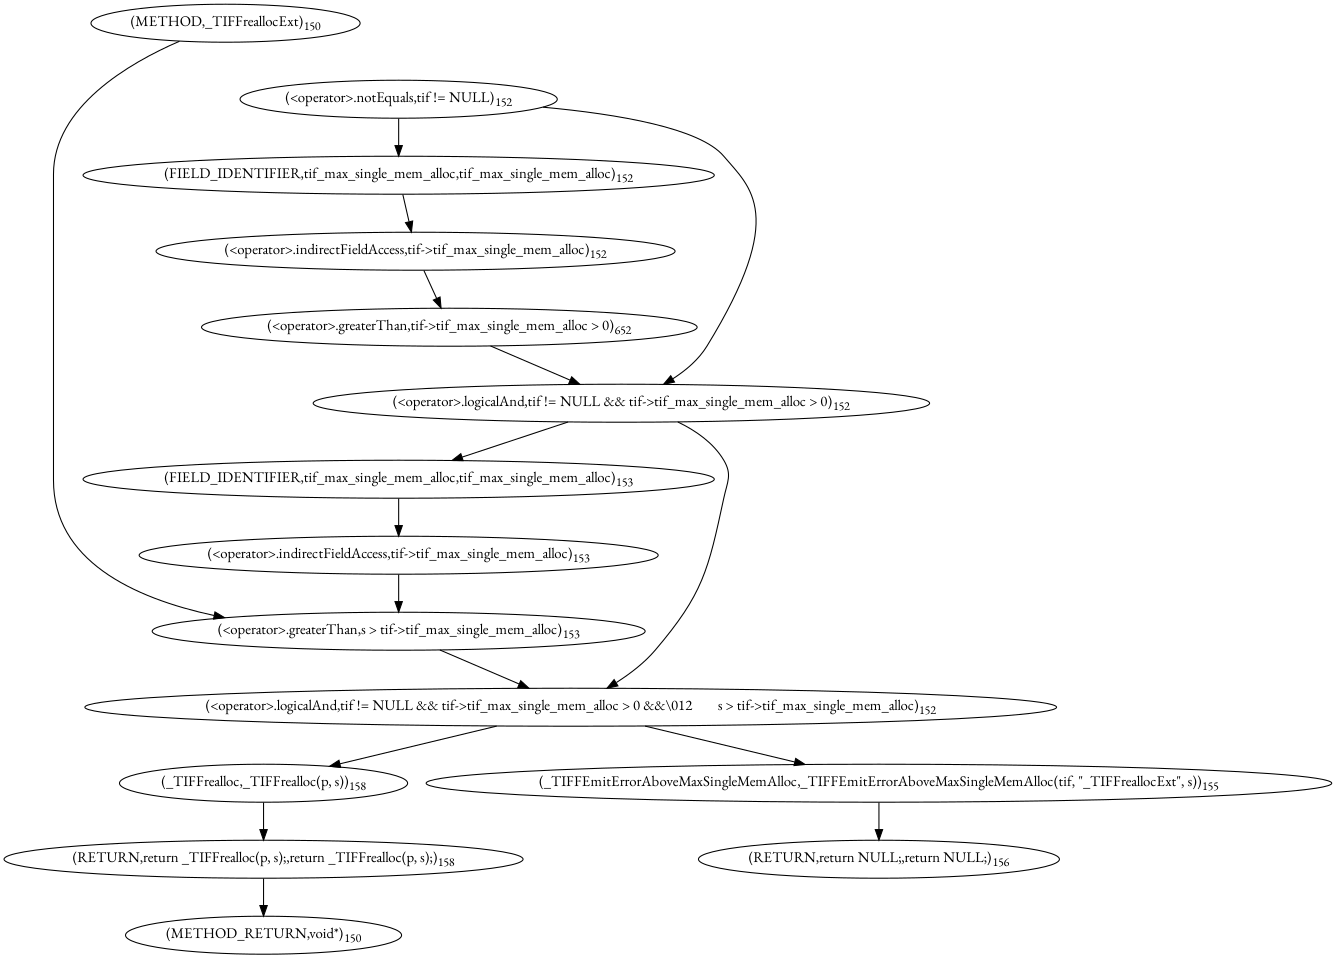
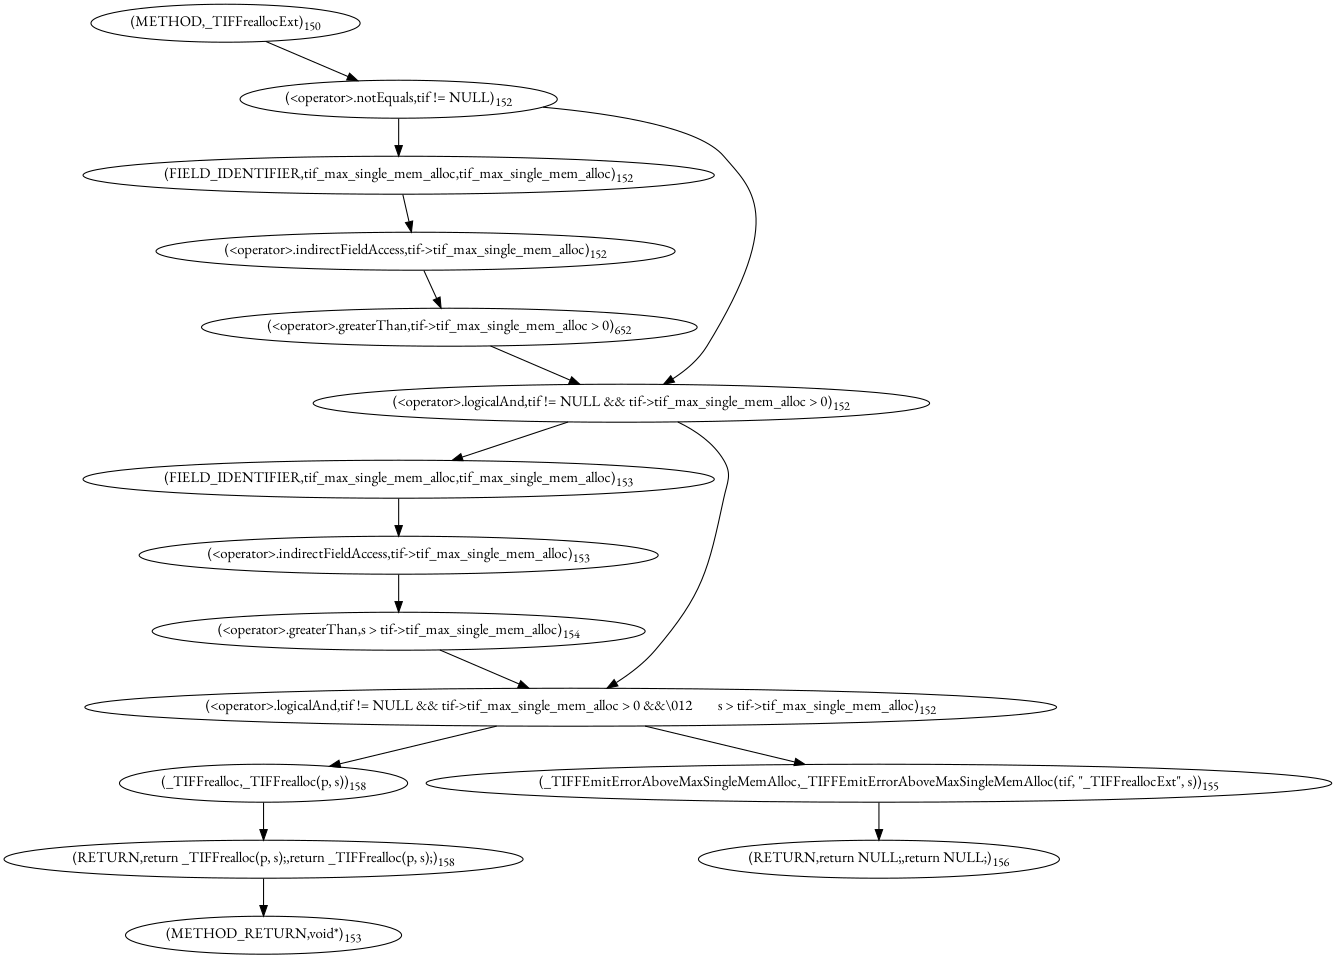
(53, 345) -> (307, 59)
(571, 630) -> (571, 630)
(353, 934) -> (353, 934)
